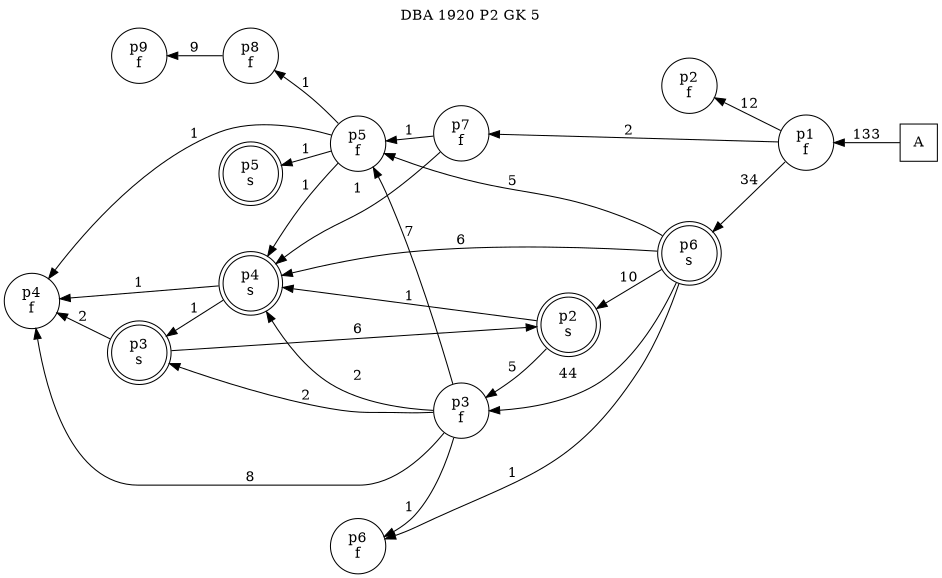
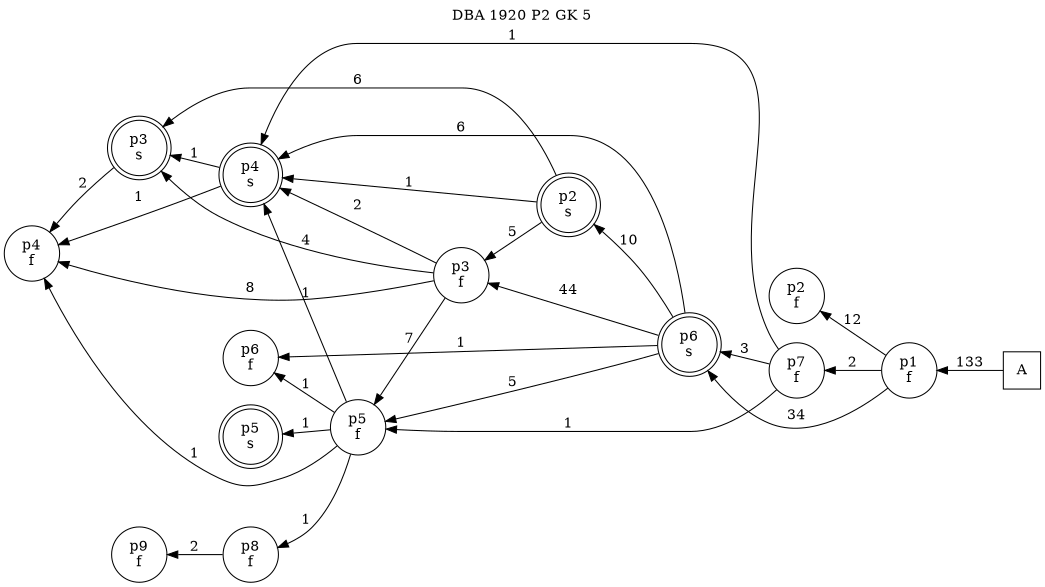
(195, 48) -> (195, 547)
(349, 339) -> (381, 88)
none -> (750, 359)
(307, 396) -> (307, 241)
(432, 490) -> (309, 396)
